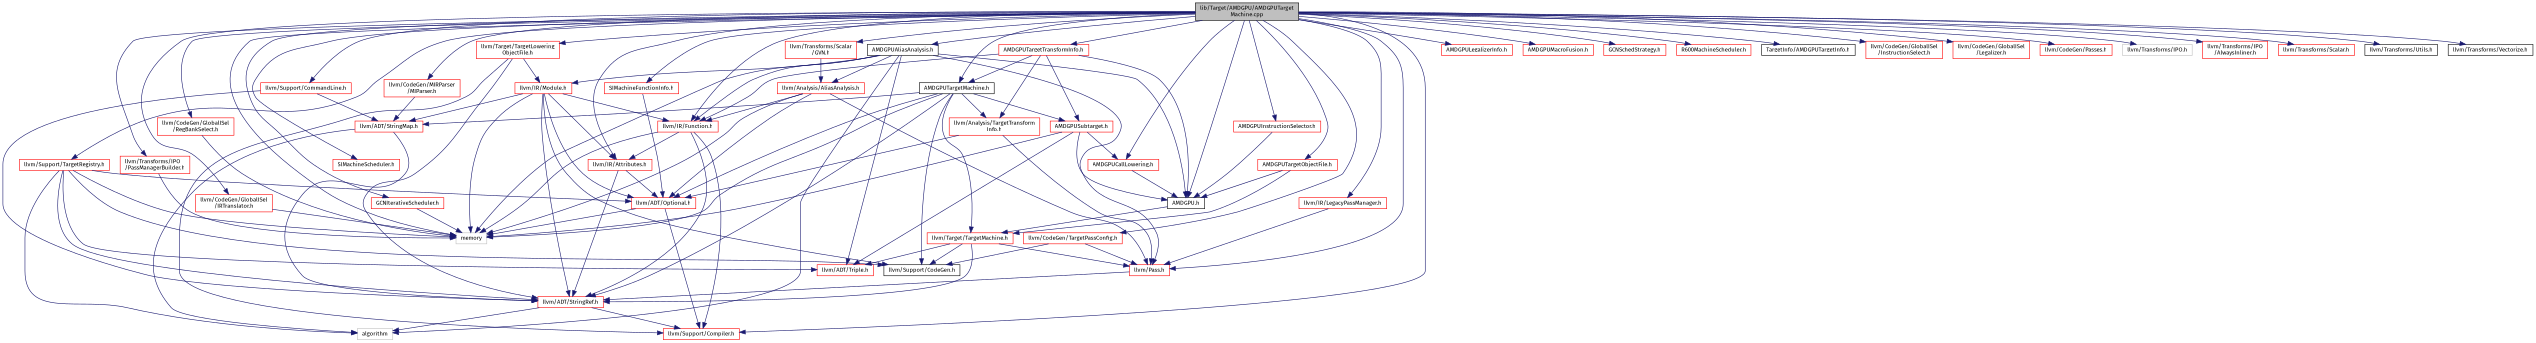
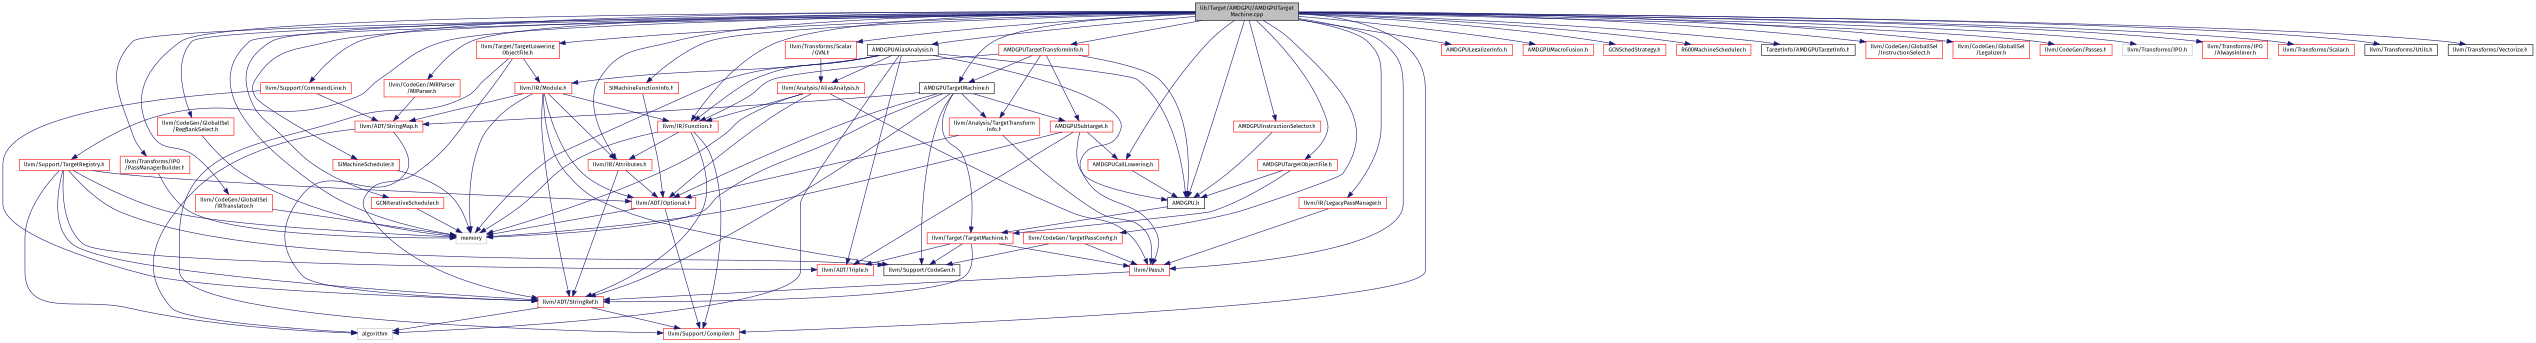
none -> (441, 189)
